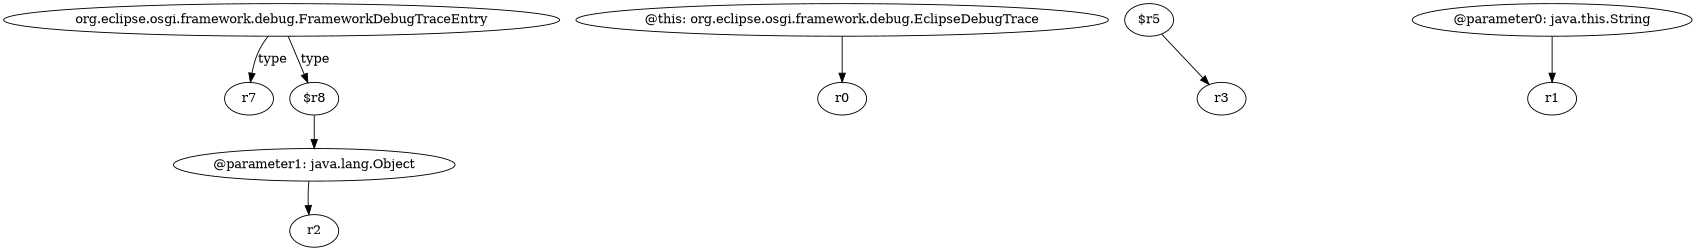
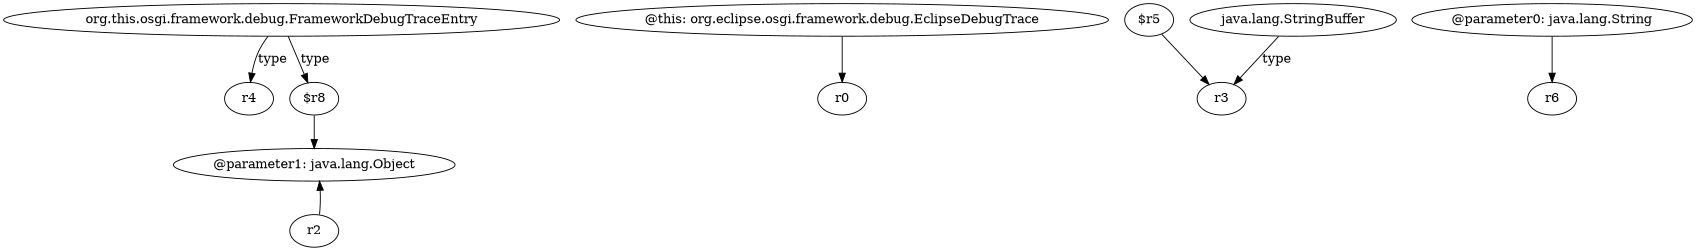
(282, 20) -> (282, 20)
none -> (1293, 20)
(1552, 20) -> (1552, 20)
(249, 99) -> (249, 99)
(1552, 99) -> (1552, 99)
(308, 193) -> (320, 203)
